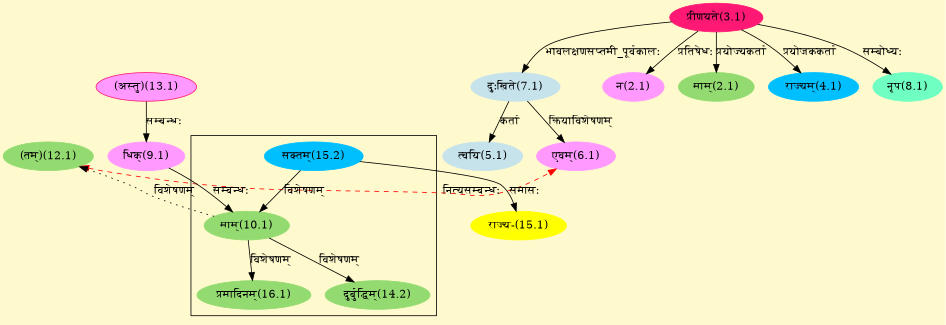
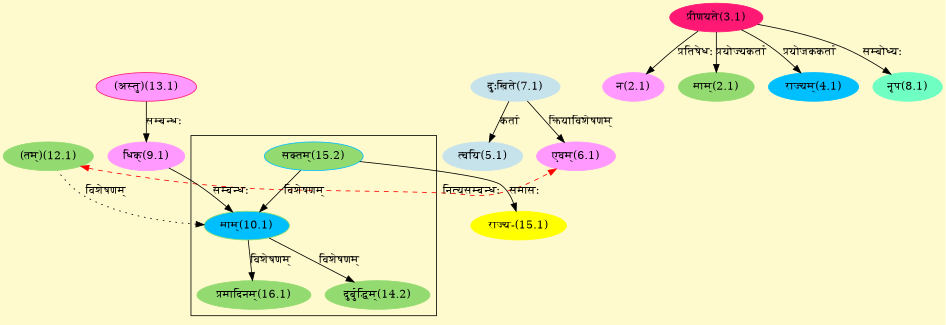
(594, 32) -> none
(314, 156) -> (314, 156)
(150, 195) -> (121, 211)
(247, 226) -> (247, 226)
